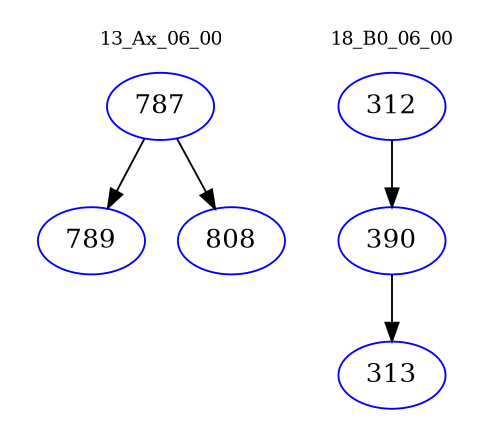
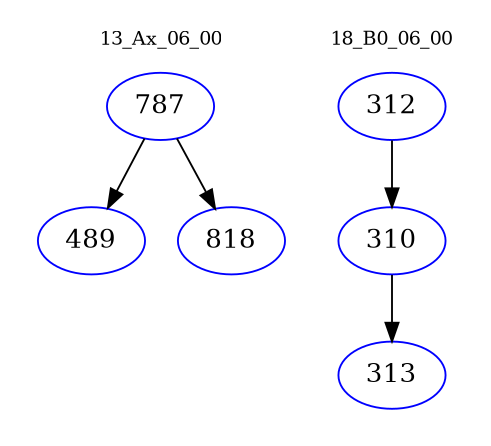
(91, 241) -> (91, 241)
(231, 241) -> (231, 241)
(392, 241) -> (392, 241)
